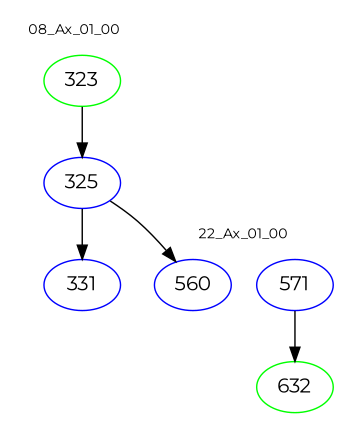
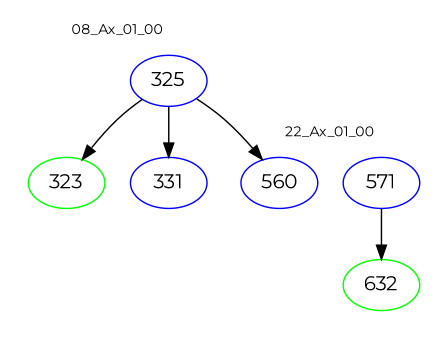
(82, 125) -> (115, 122)
